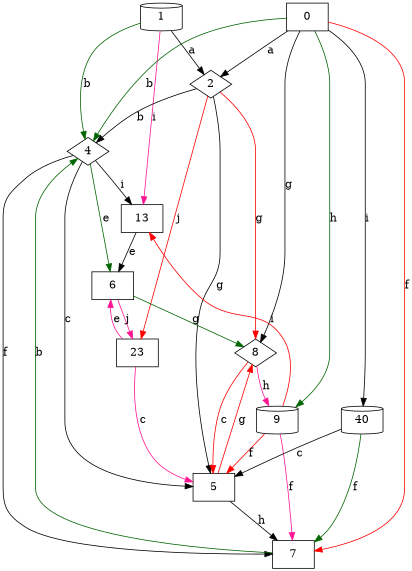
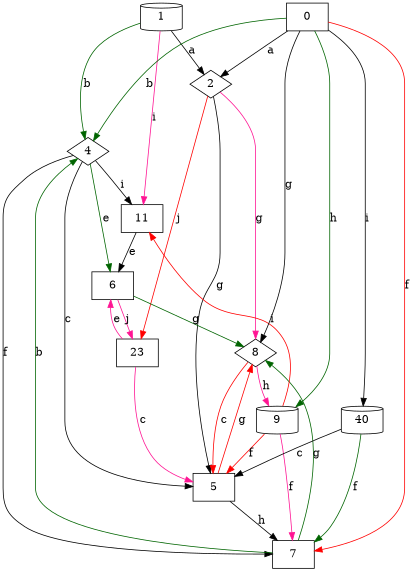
(146, 107) -> none
(256, 206) -> (256, 206)
(142, 219) -> (142, 219)
none -> (313, 447)
